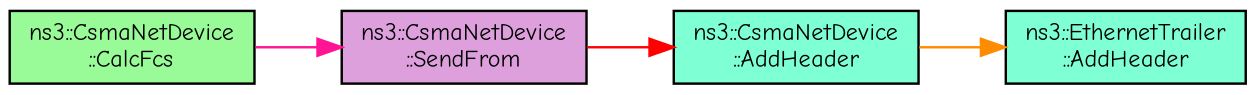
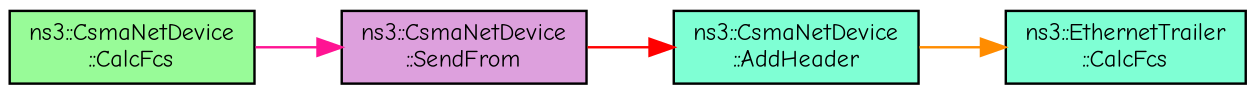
(1126, 47) -> (1126, 47)
